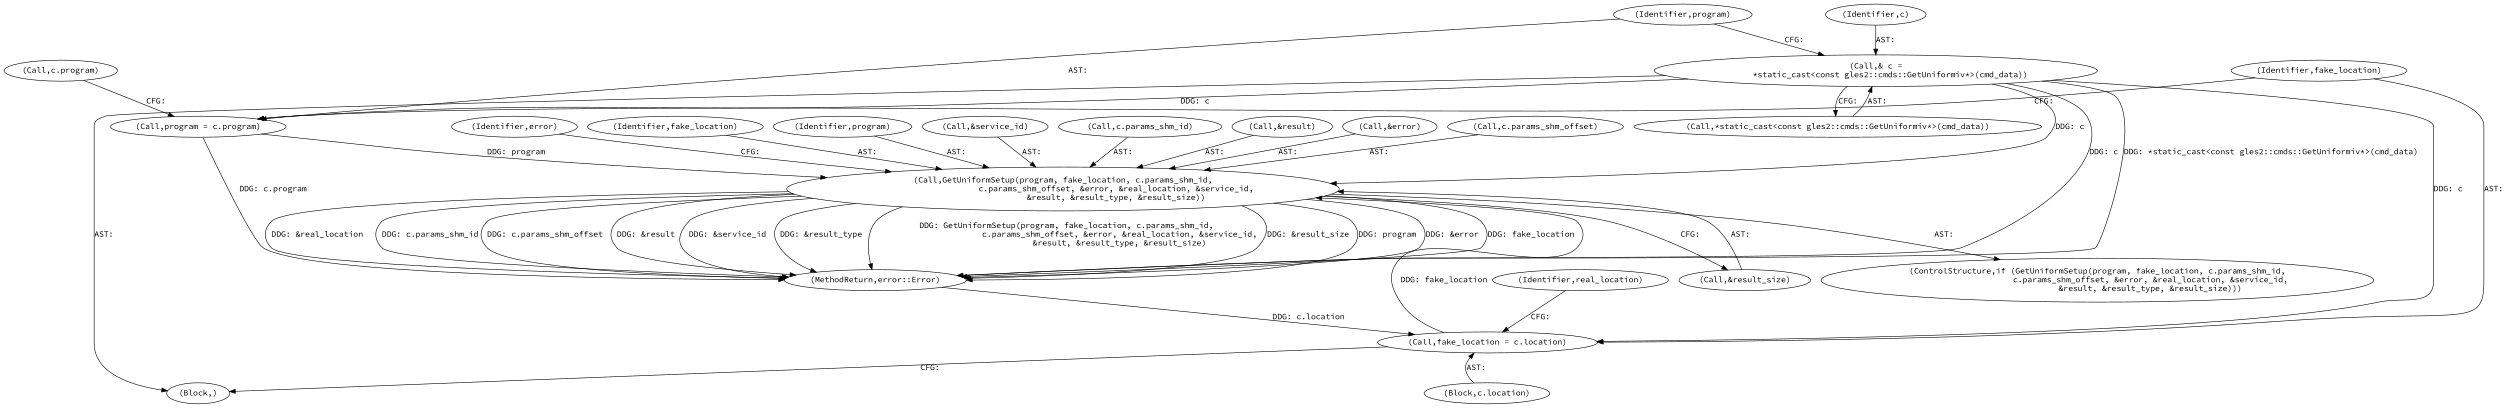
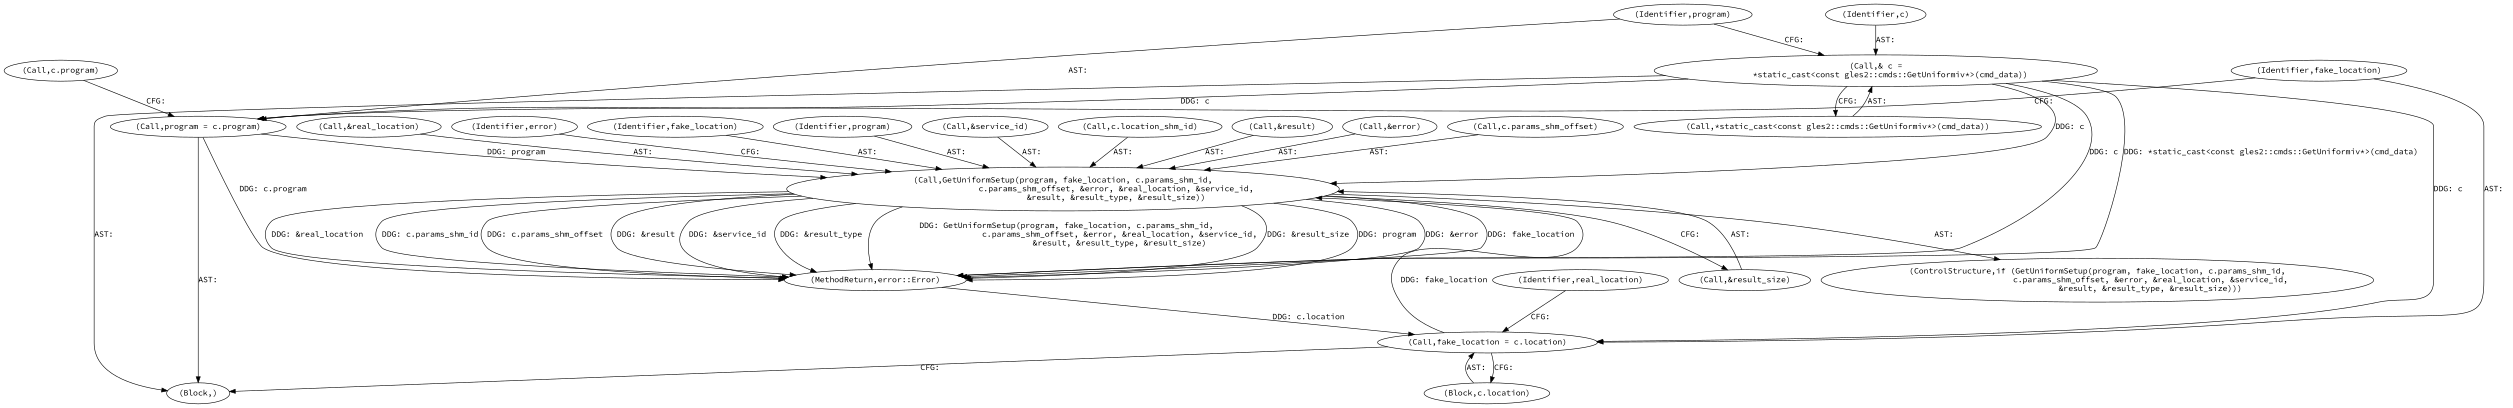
none -> (369, 127)
(1140, 127) -> (1140, 127)
none -> (198, 257)
none -> (1494, 365)
